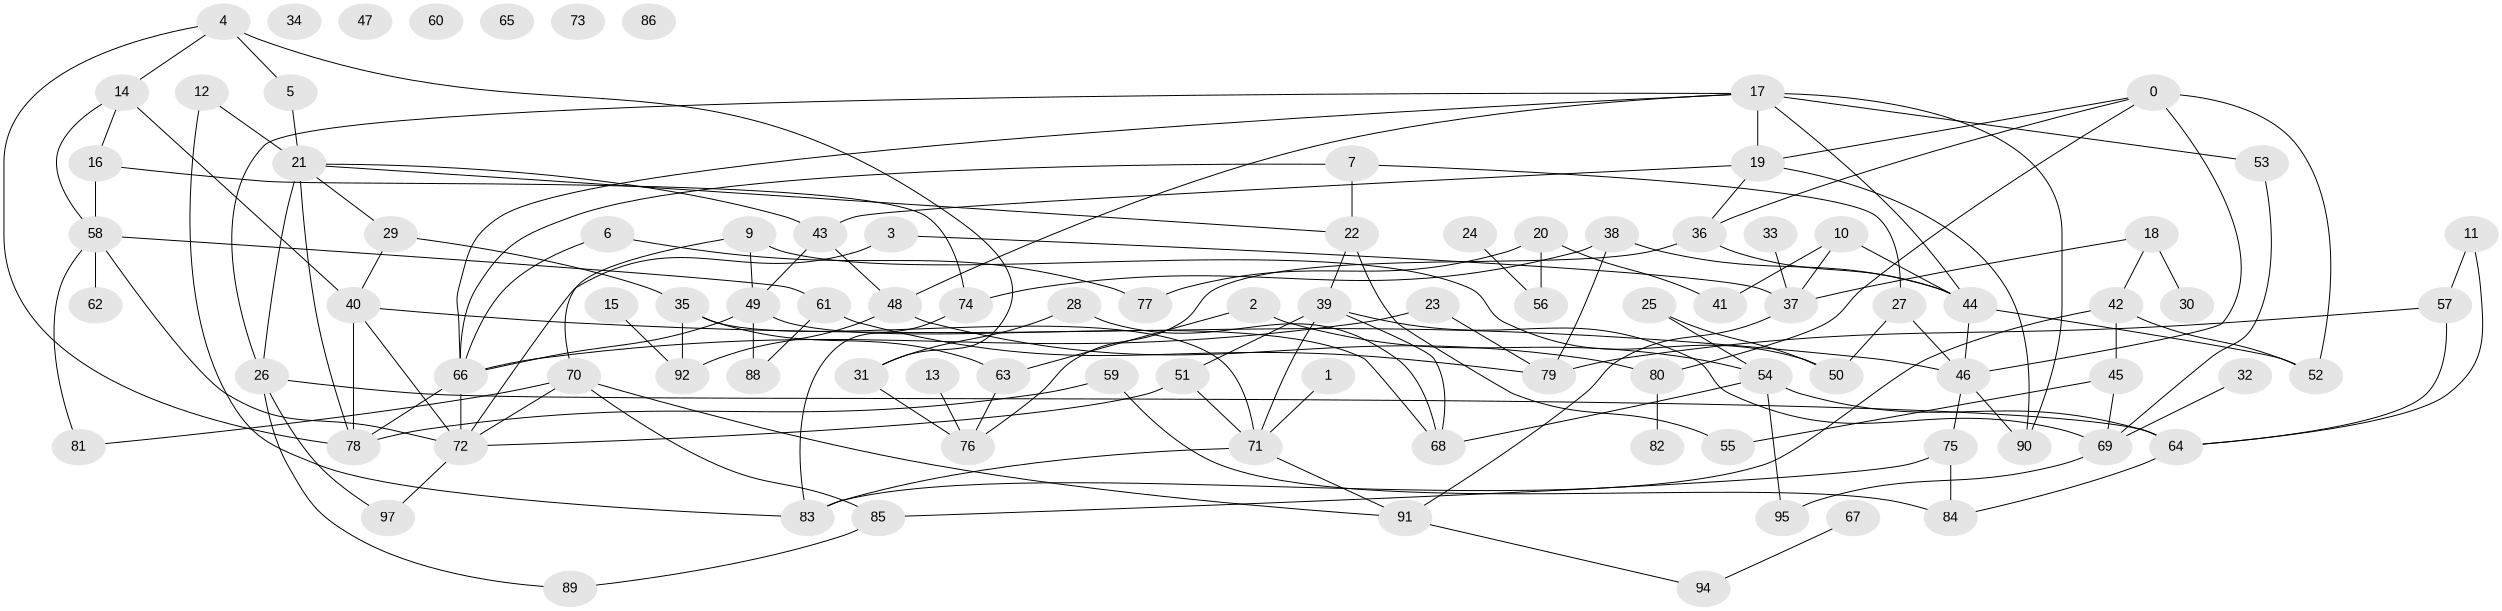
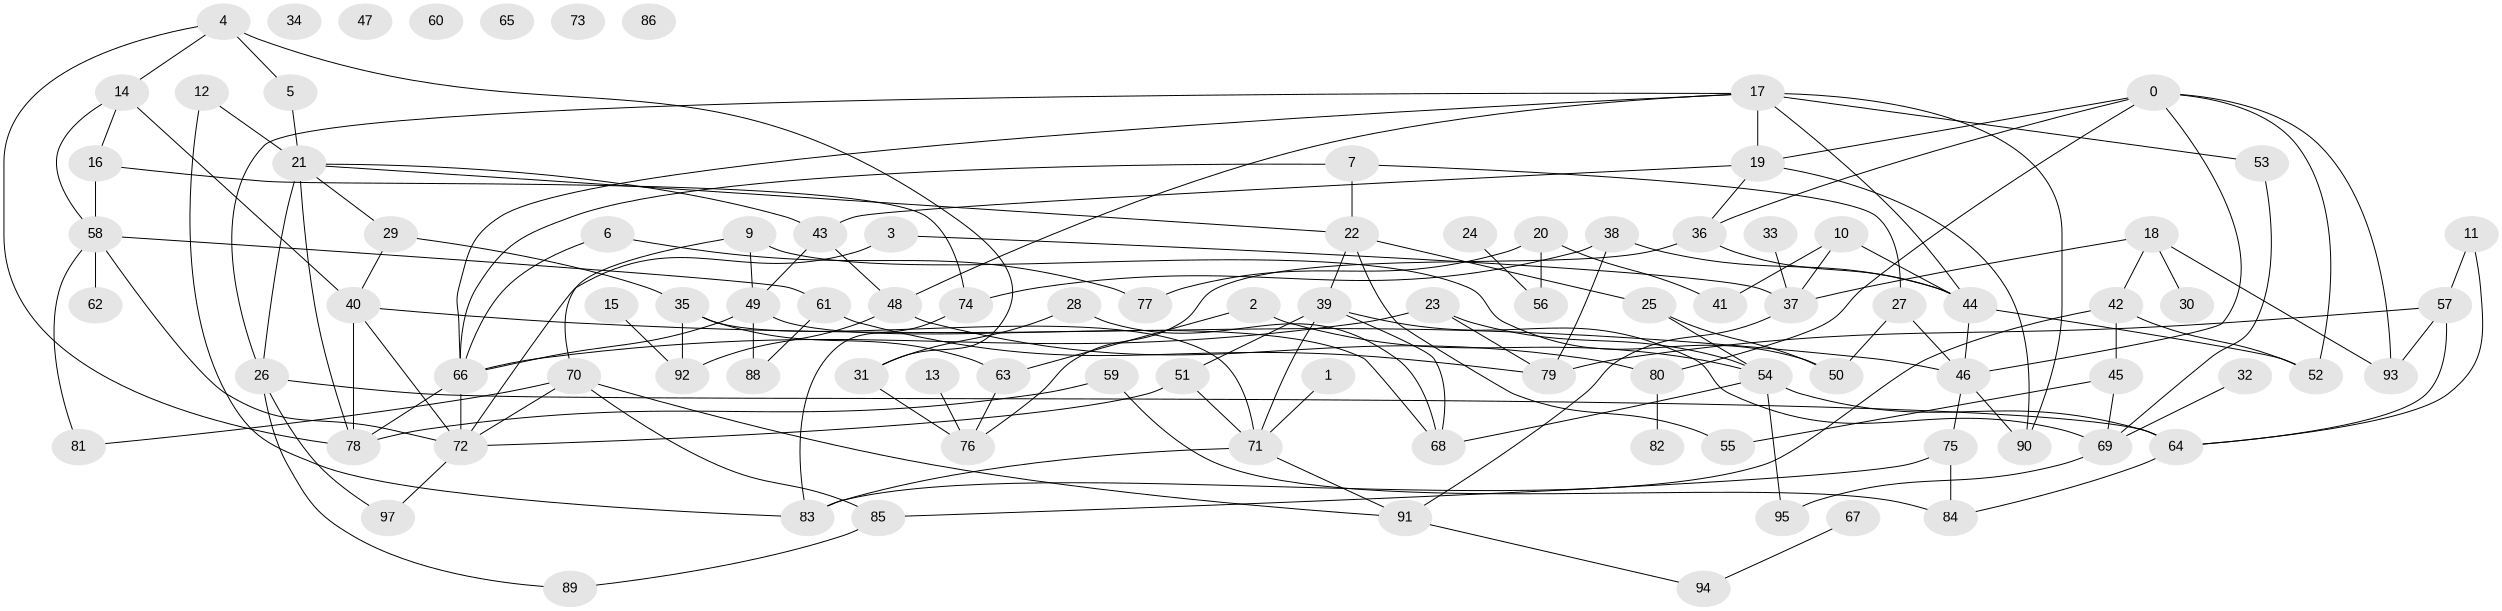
none -> (1519, 274)
none -> (1599, 341)
none -> (2391, 376)
